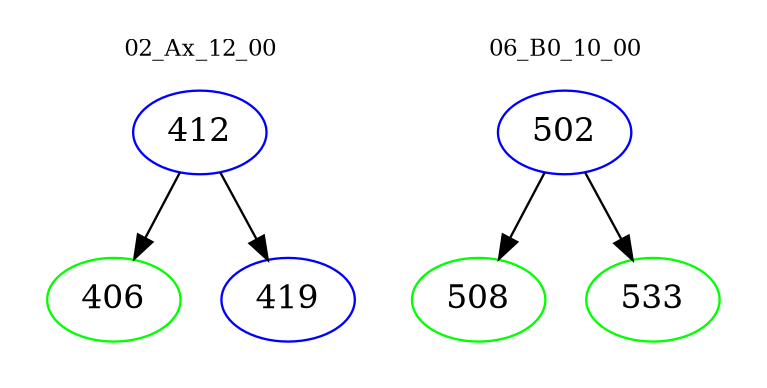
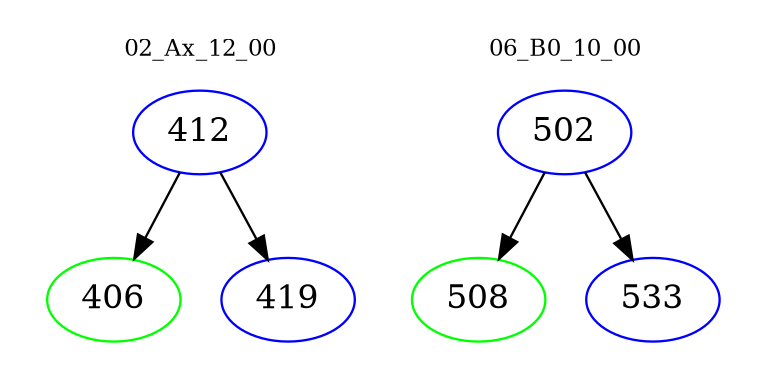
(653, 300) -> (653, 300)
